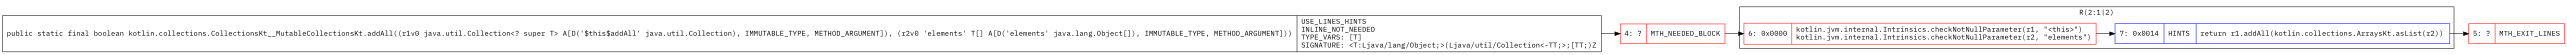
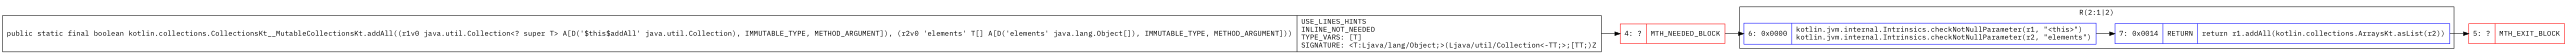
(2179, 33) -> (2180, 33)
(2530, 33) -> (2530, 33)
(1920, 34) -> (1920, 34)
